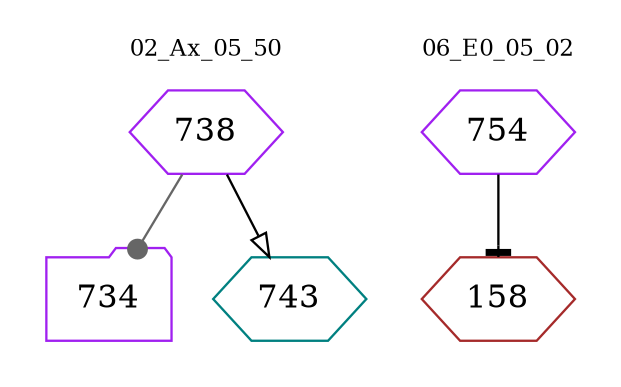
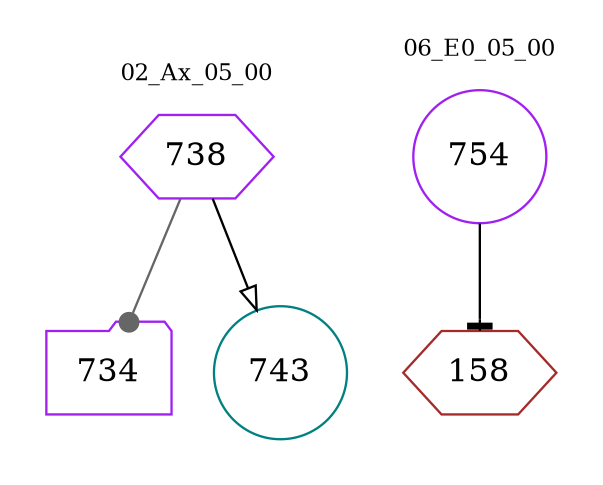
(206, 50) -> (197, 74)
(498, 50) -> (480, 50)
(498, 132) -> (480, 157)
(290, 299) -> (280, 373)
